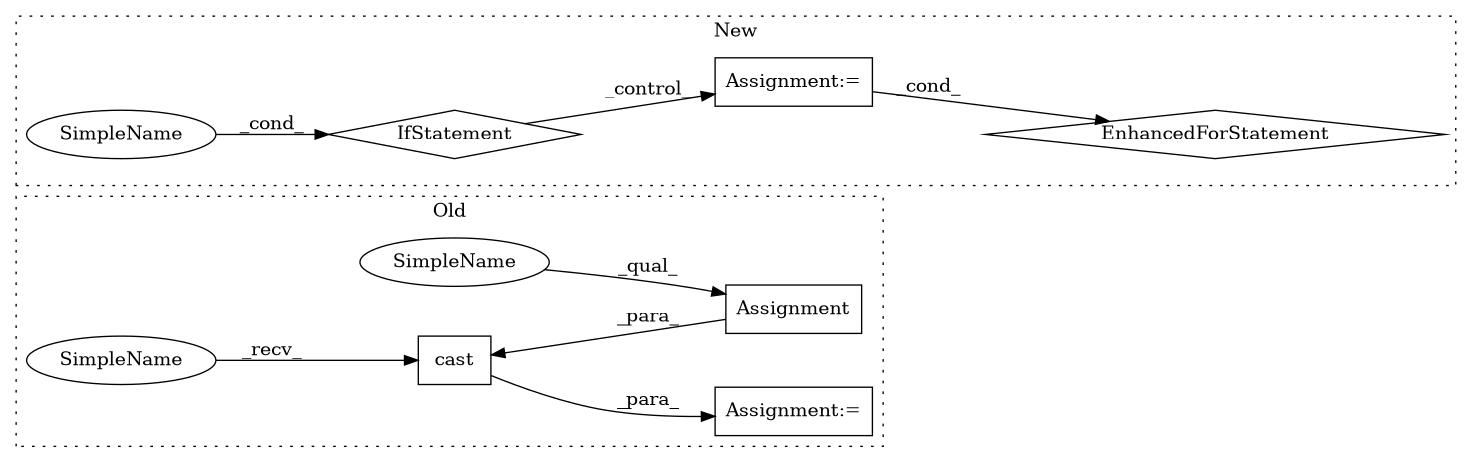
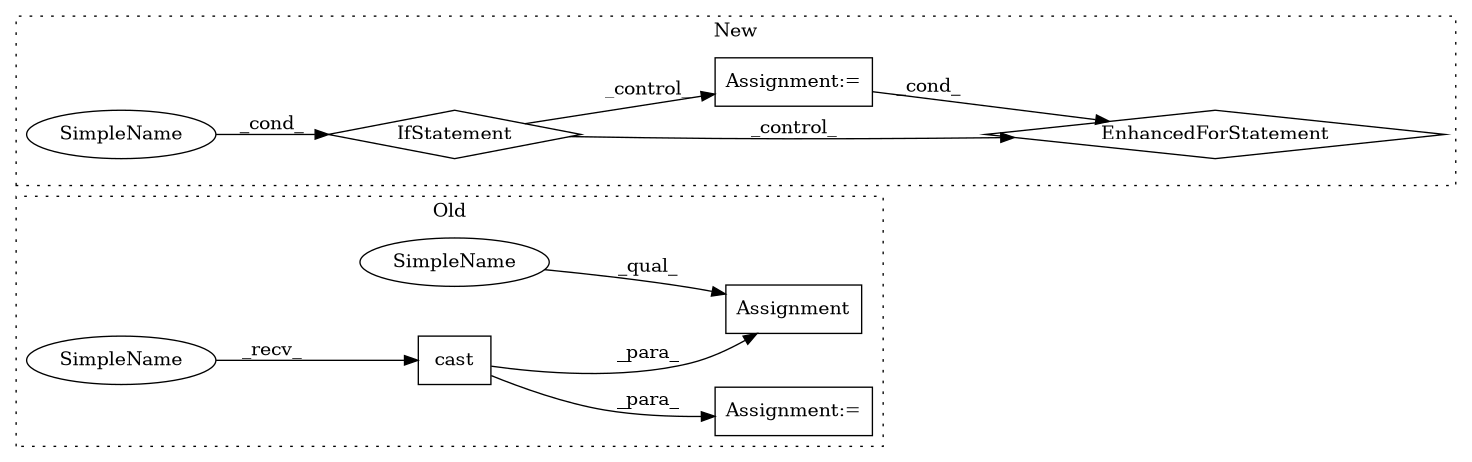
none -> (785, 139)
(615, 336) -> (621, 373)
